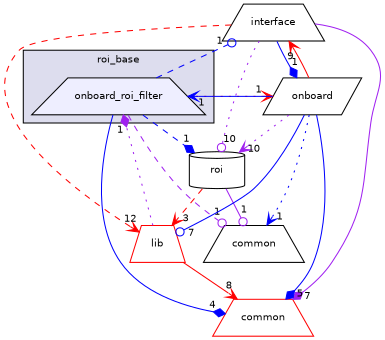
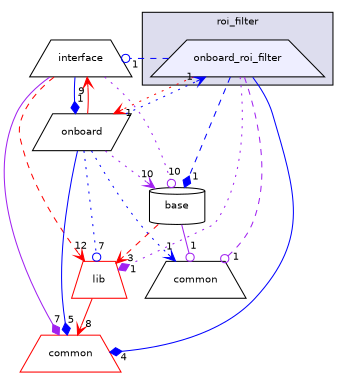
(119, 60) -> (238, 22)
(236, 96) -> (161, 98)
(217, 170) -> (177, 206)
(140, 176) -> (228, 198)
(257, 186) -> (90, 202)
